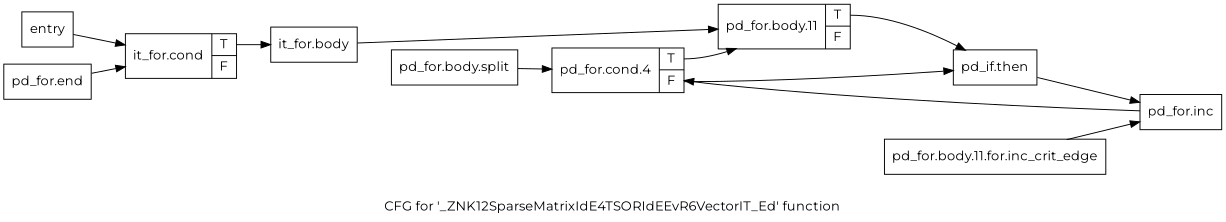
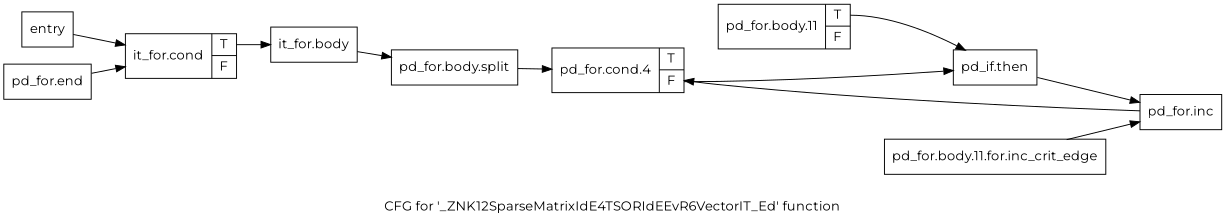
(533, 36) -> (370, 54)
(706, 57) -> none
